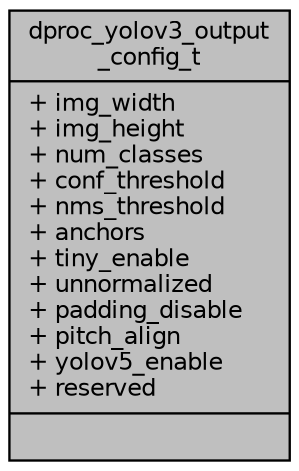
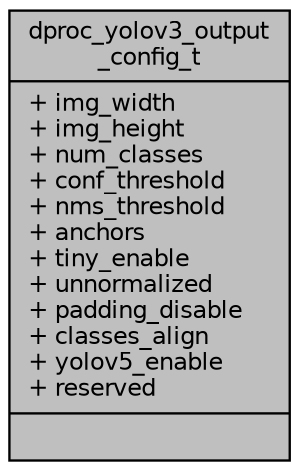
(105, 337) -> (119, 337)
